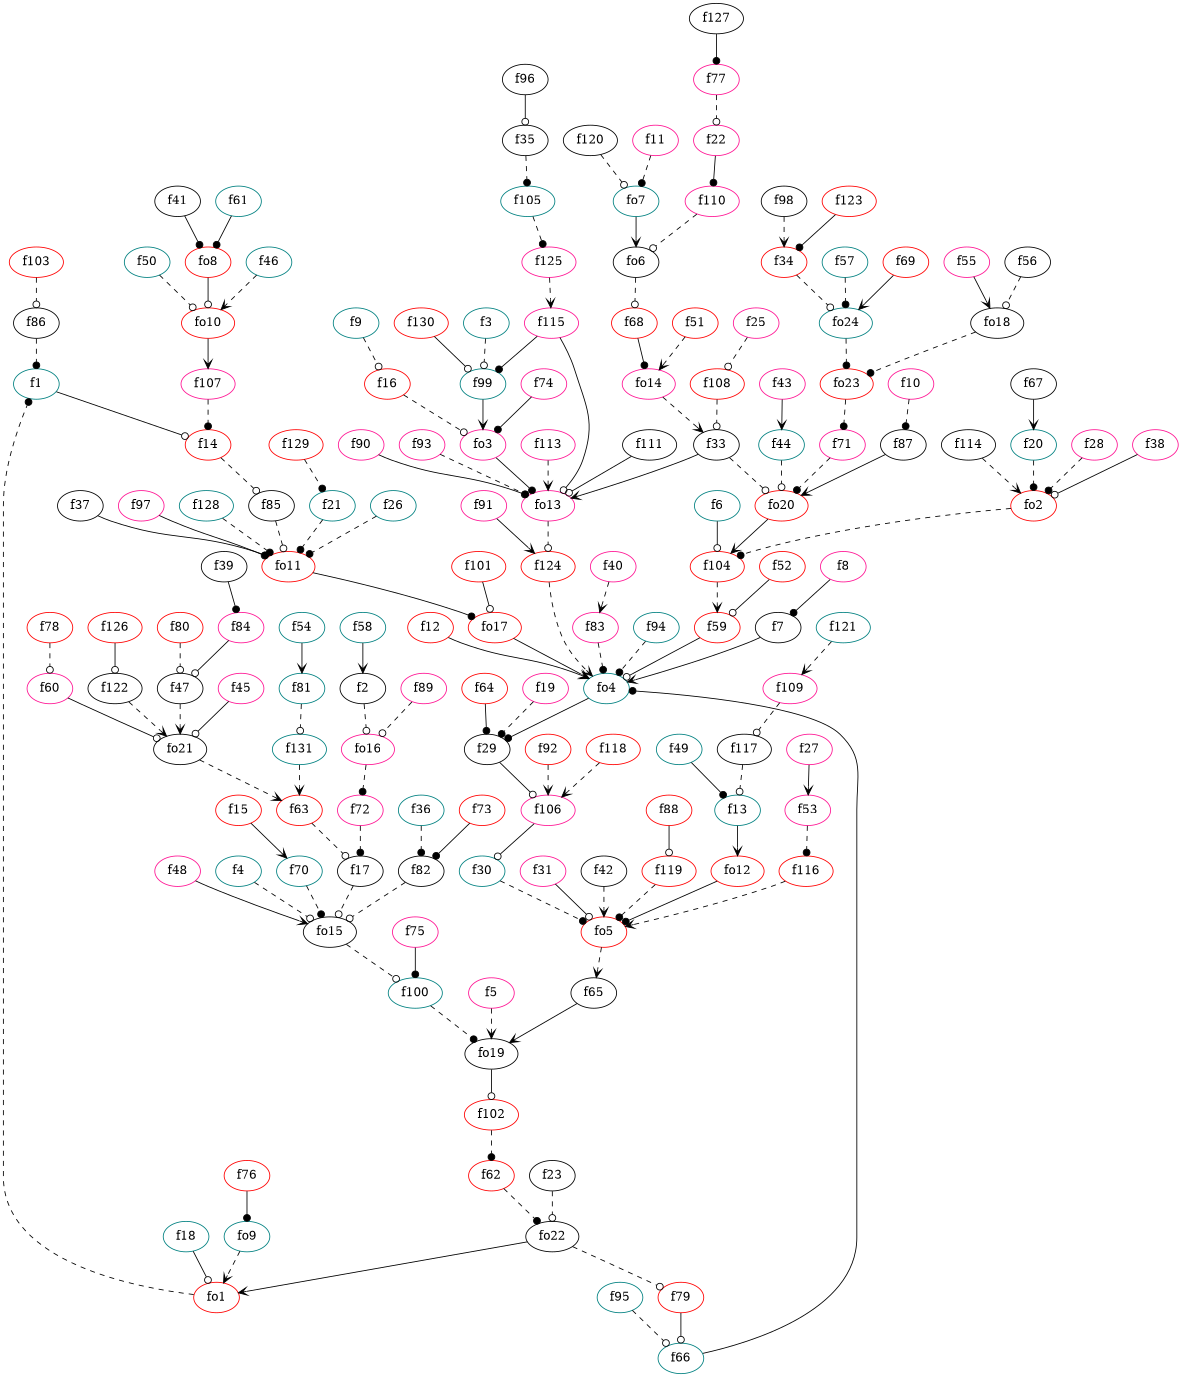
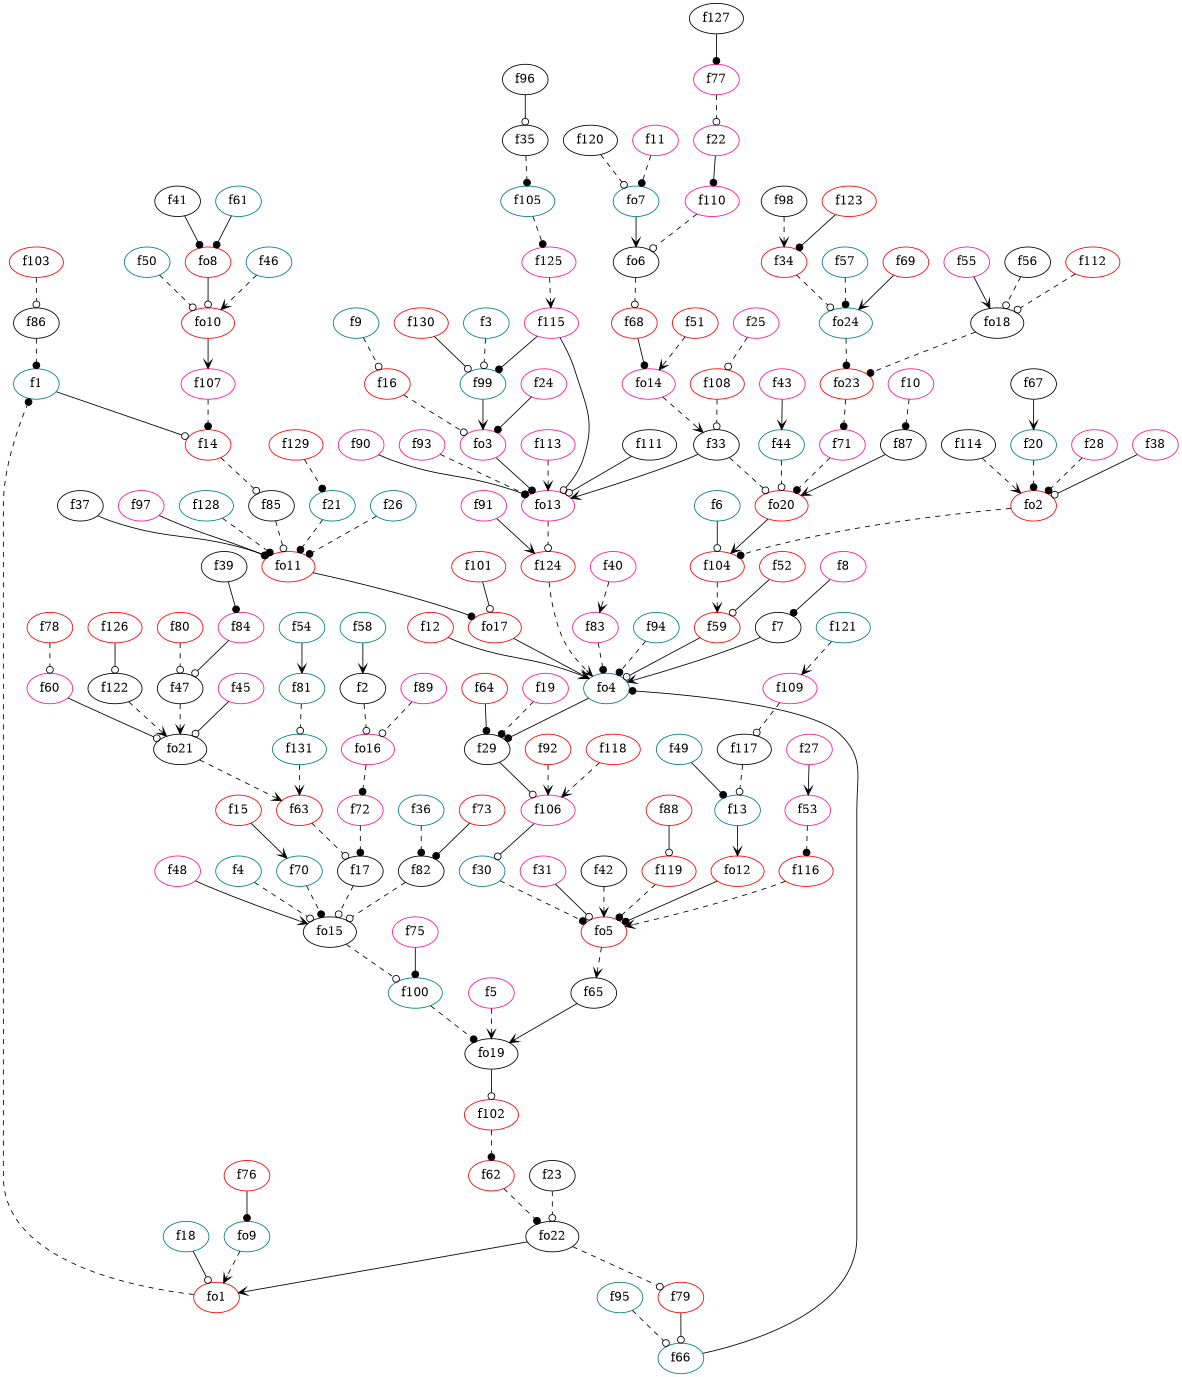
none -> (1093, 262)
(544, 384) -> (544, 384)
